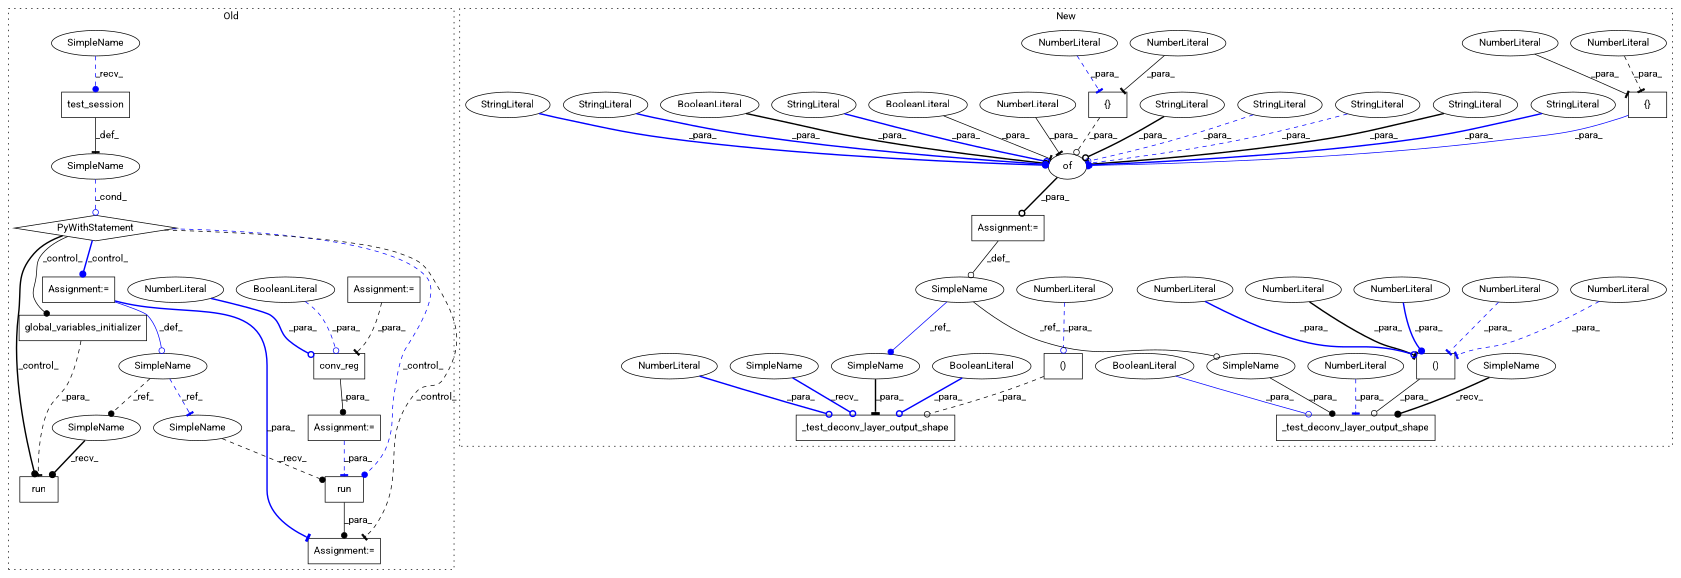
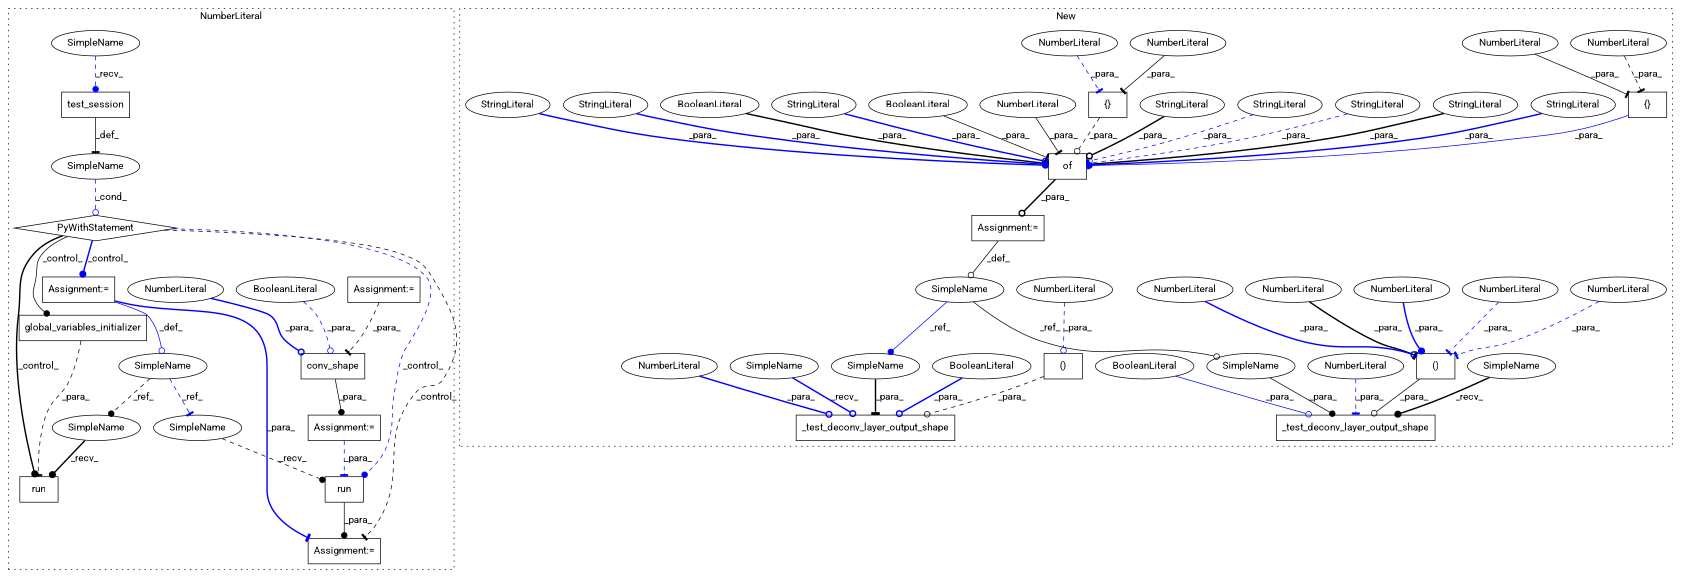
(231, 17) -> (231, 17)
(1067, 166) -> (1067, 166)
(339, 366) -> (333, 366)
